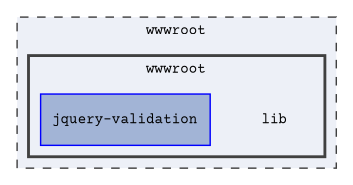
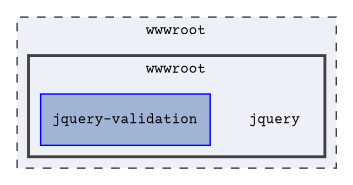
(275, 120) -> (275, 120)
